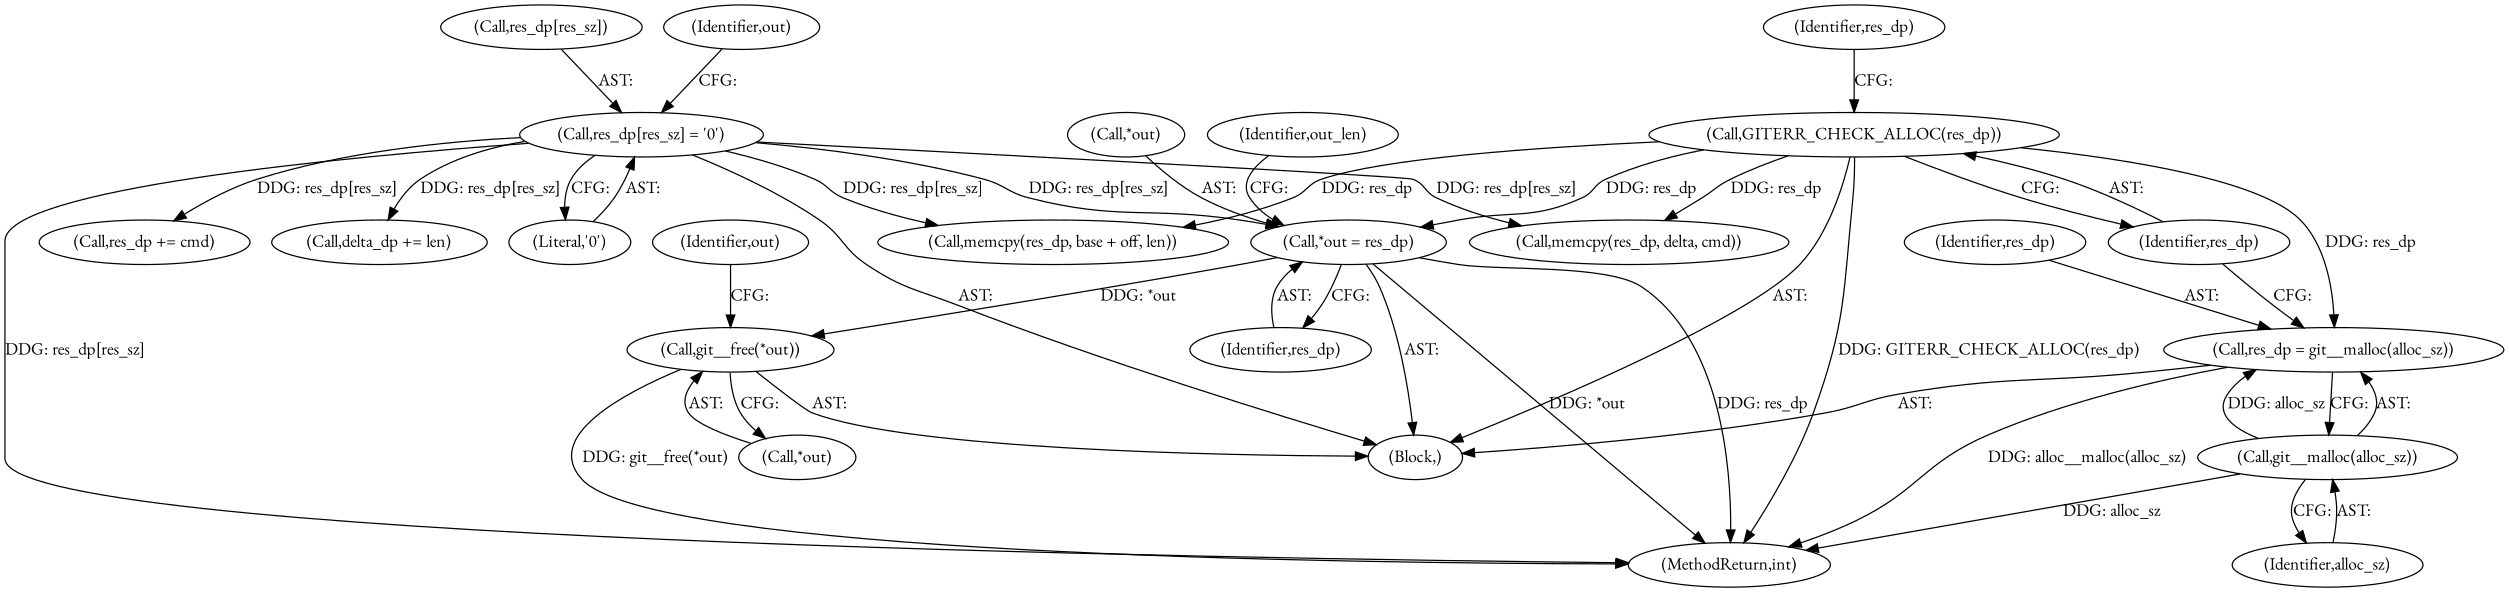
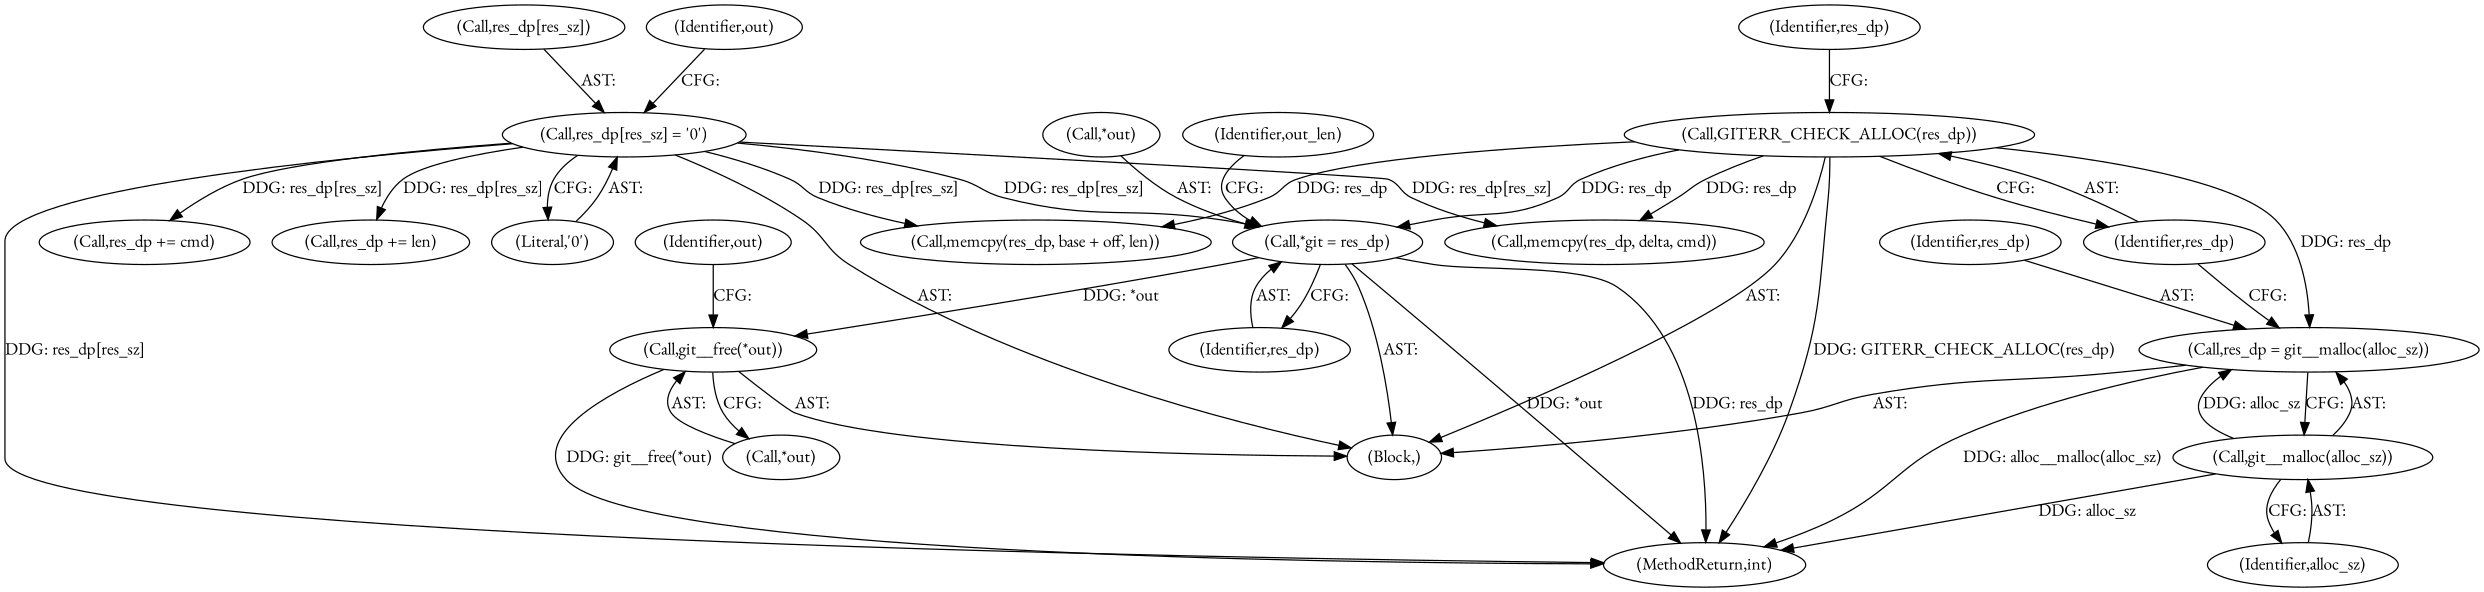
(379, 242) -> (371, 242)
(1349, 242) -> (1328, 242)
